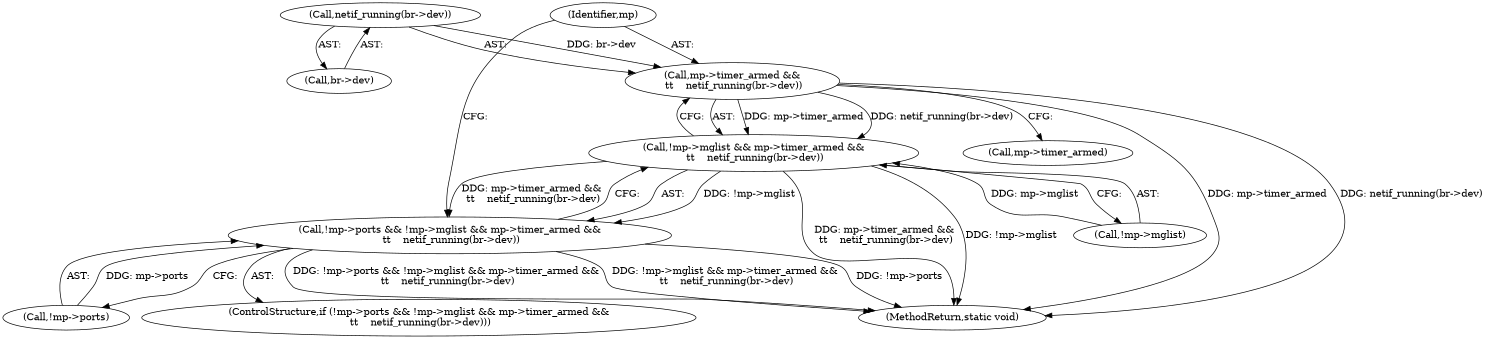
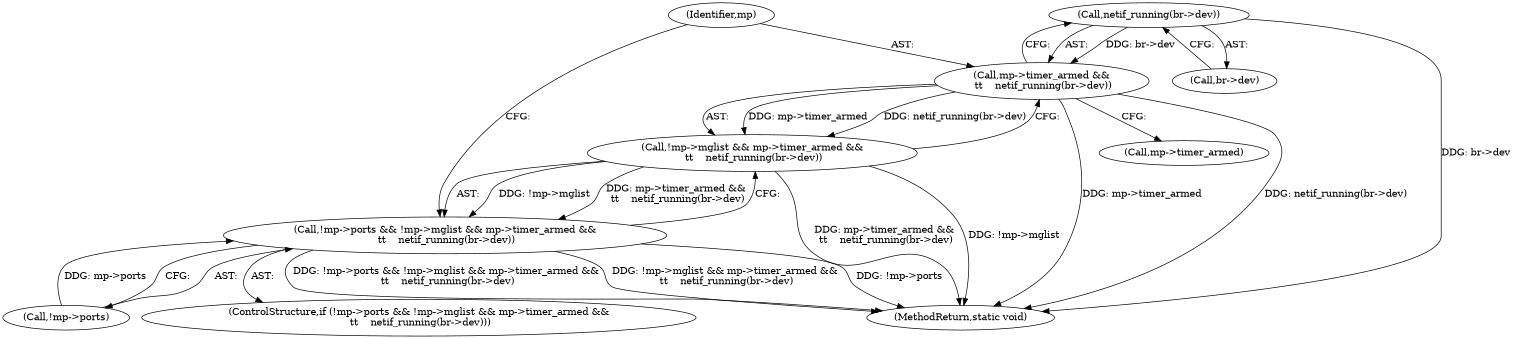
none -> (1032, 34)
(374, 45) -> (1204, 45)
(1140, 235) -> none
none -> (1431, 249)
